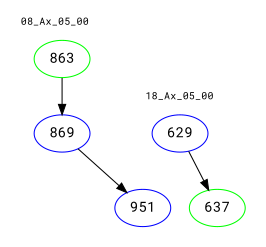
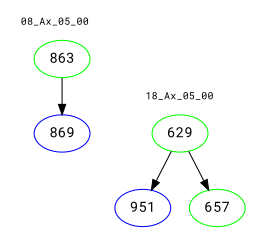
(180, 133) -> (180, 133)
(99, 167) -> (164, 166)
(217, 208) -> (217, 208)
